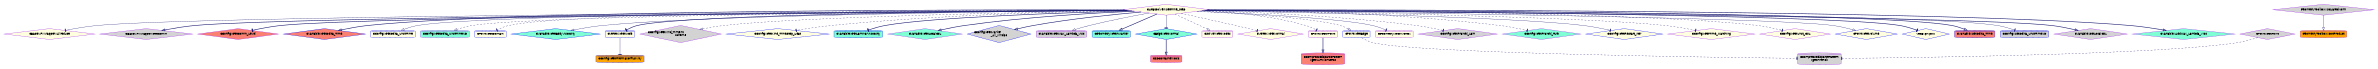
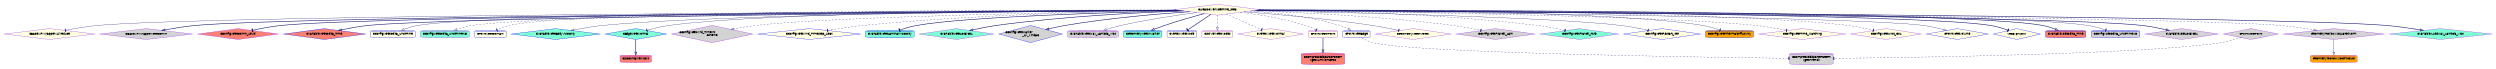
none -> (1785, 15)
(1394, 34) -> (1413, 34)
(620, 46) -> (1490, 12)
